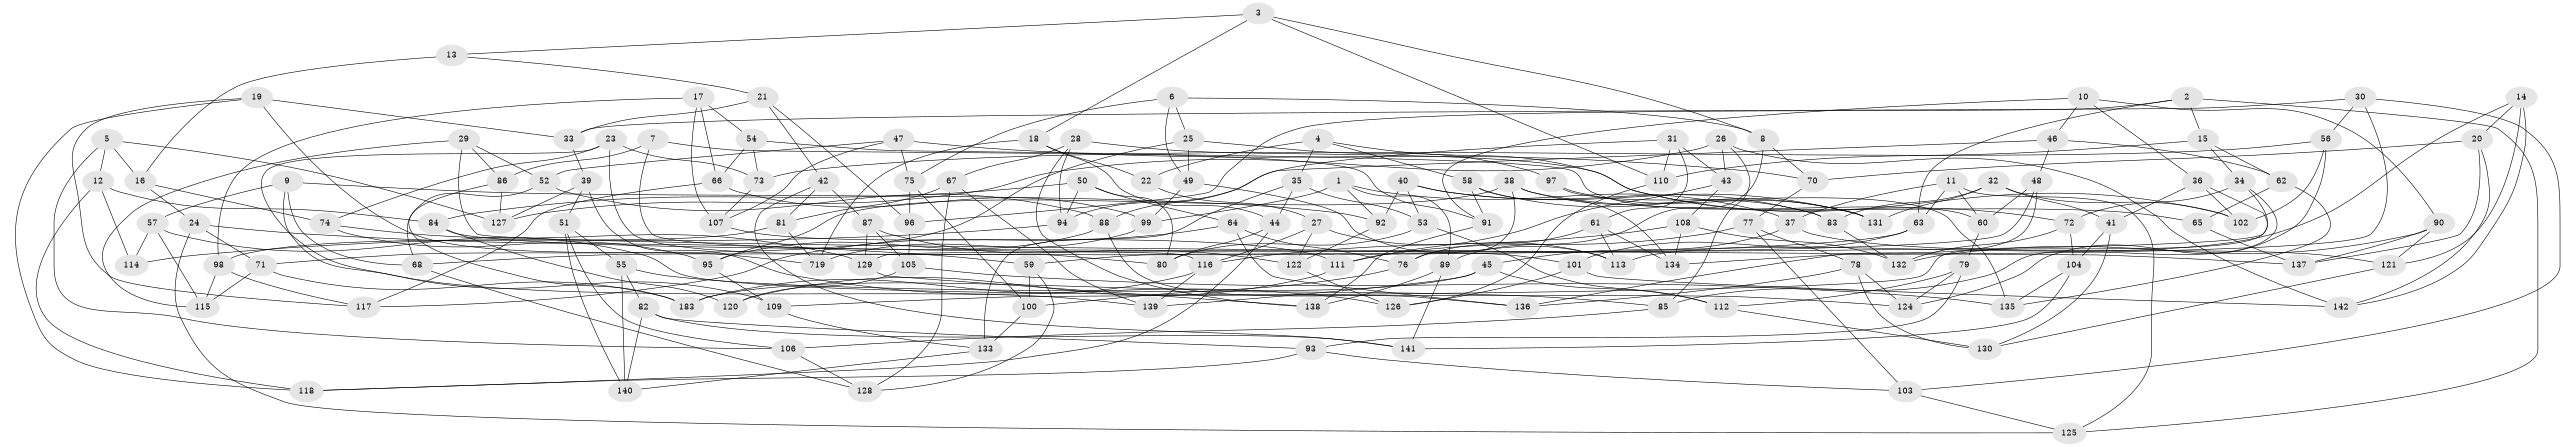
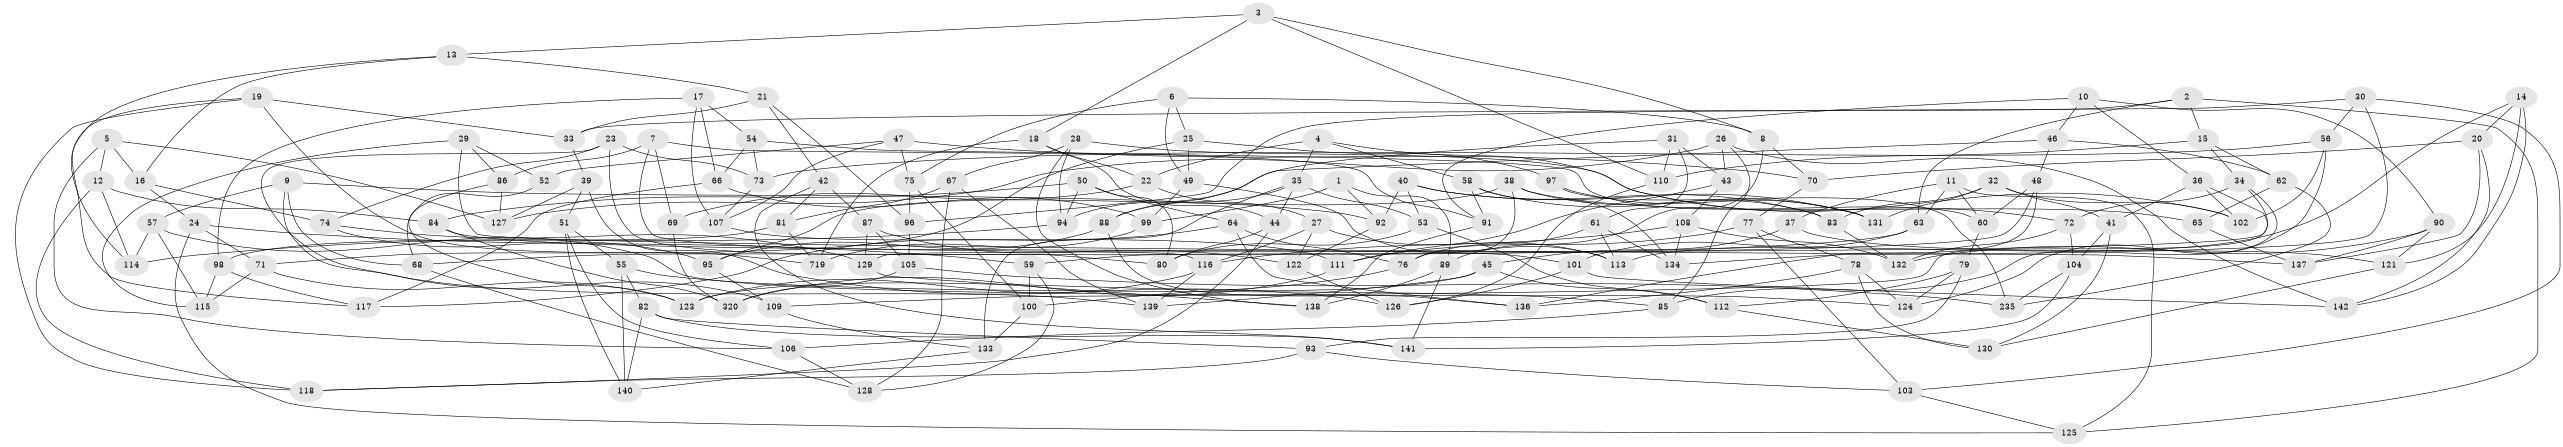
none -> (184, 87)
(1481, 199) -> none
(717, 210) -> (1201, 202)
none -> (673, 223)
(687, 307) -> (687, 307)
(731, 307) -> (731, 307)
(2008, 307) -> (2008, 307)
